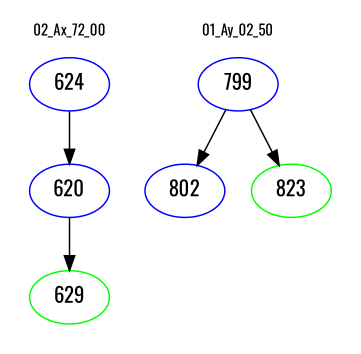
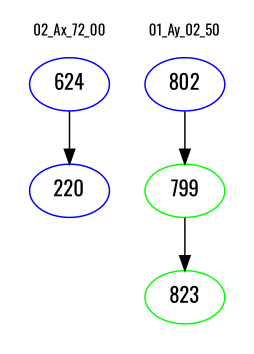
(238, 84) -> (185, 191)
(215, 131) -> (185, 130)
(70, 191) -> (70, 191)
(70, 297) -> none
